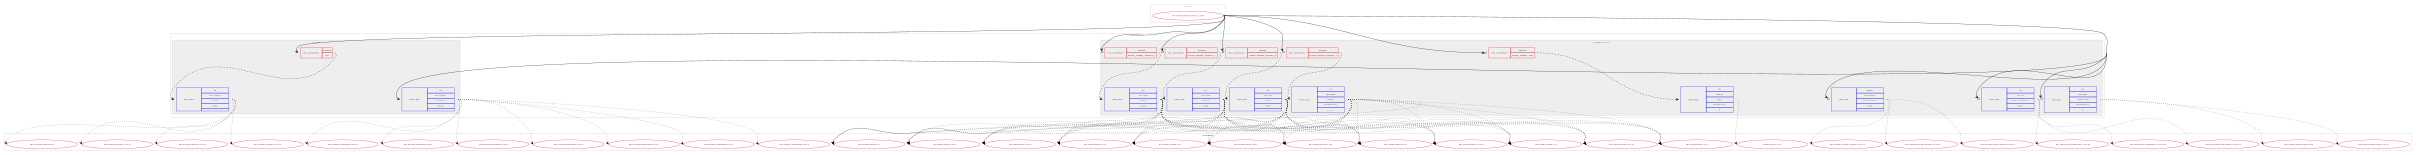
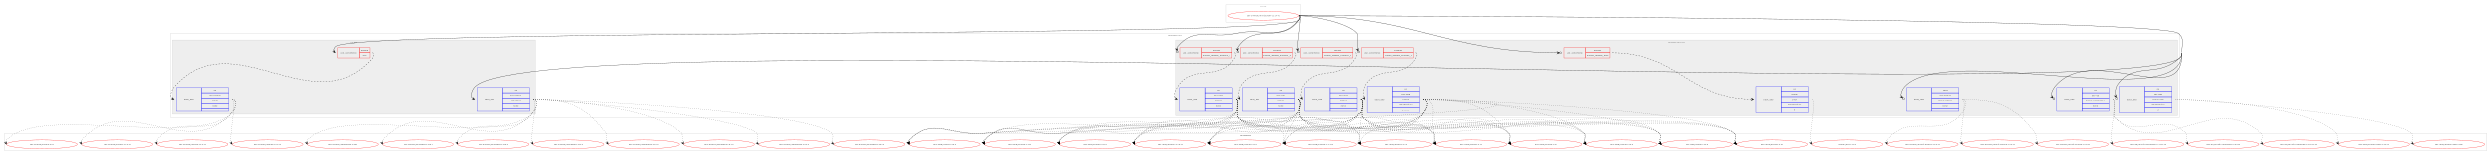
none -> (418, 144)
